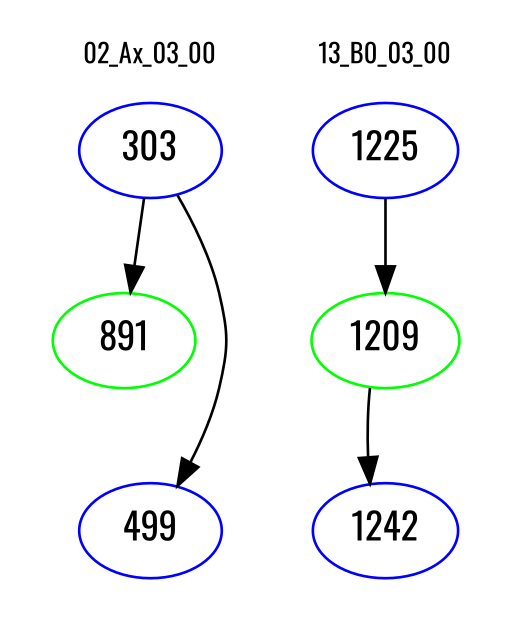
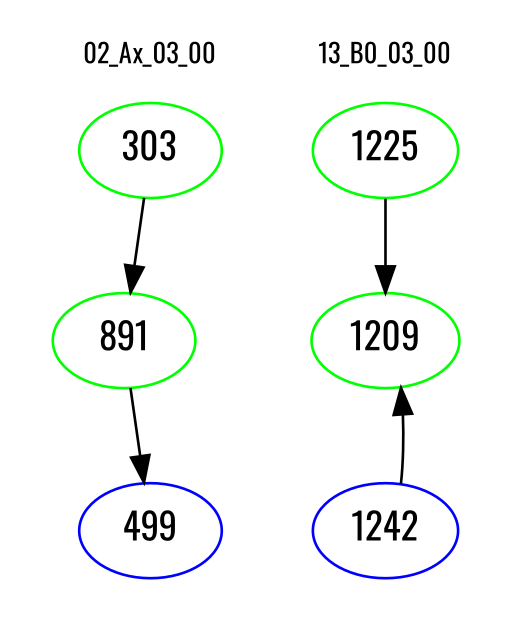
(150, 150) -> (150, 150)
(385, 150) -> (385, 150)
(225, 327) -> (135, 422)
(368, 422) -> (403, 449)
